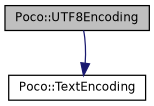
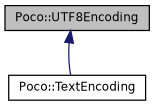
(85, 47) -> (69, 59)
